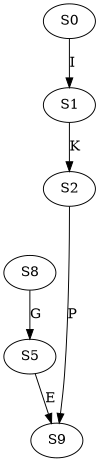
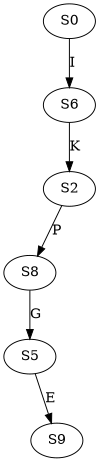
(69, 105) -> (69, 105)
(68, 310) -> (52, 226)
